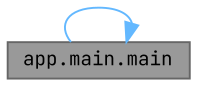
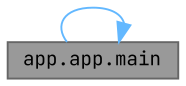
(99, 60) -> (93, 60)
